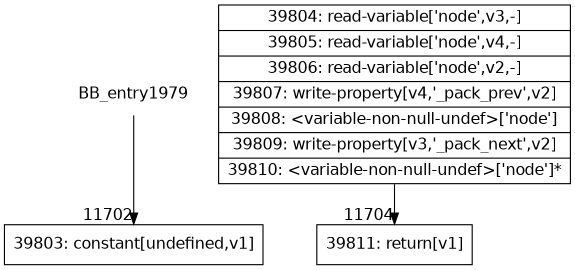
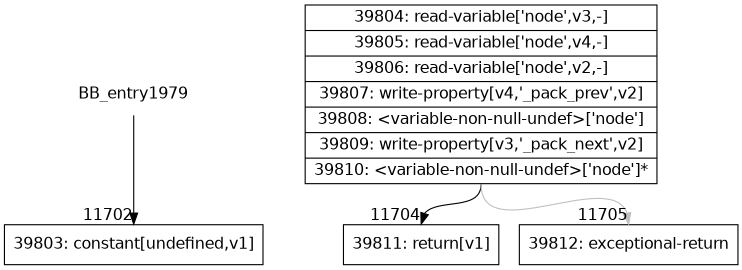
none -> (629, 245)
